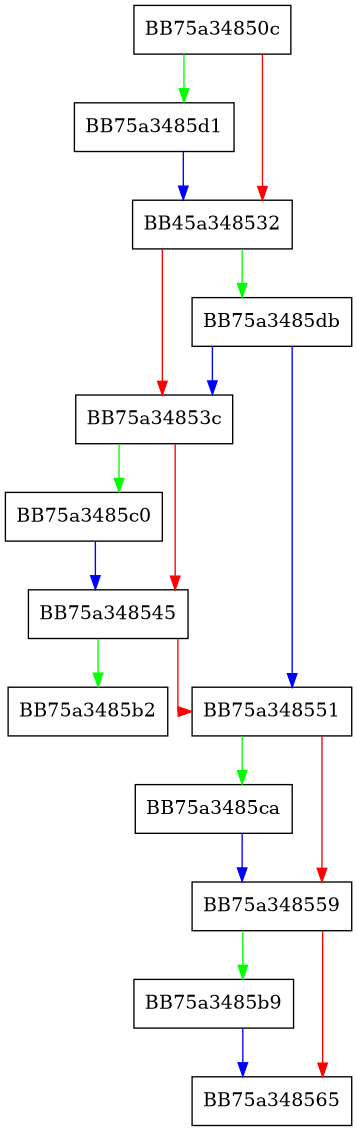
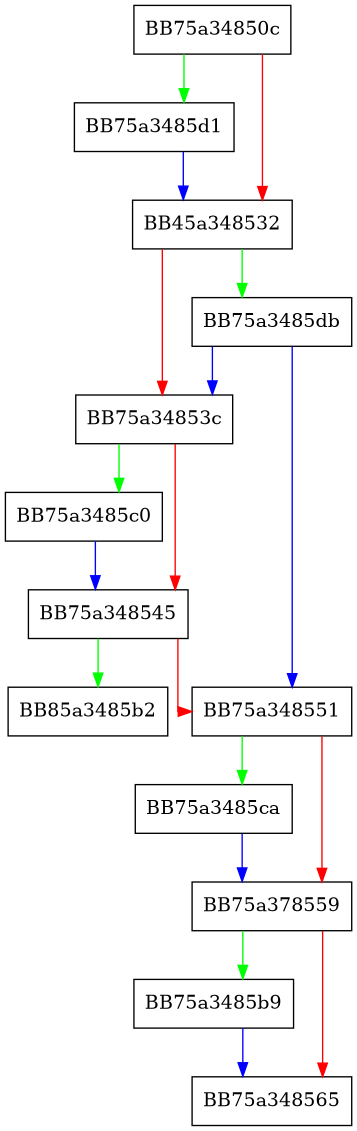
(88, 712) -> (88, 712)
(272, 906) -> (272, 906)
